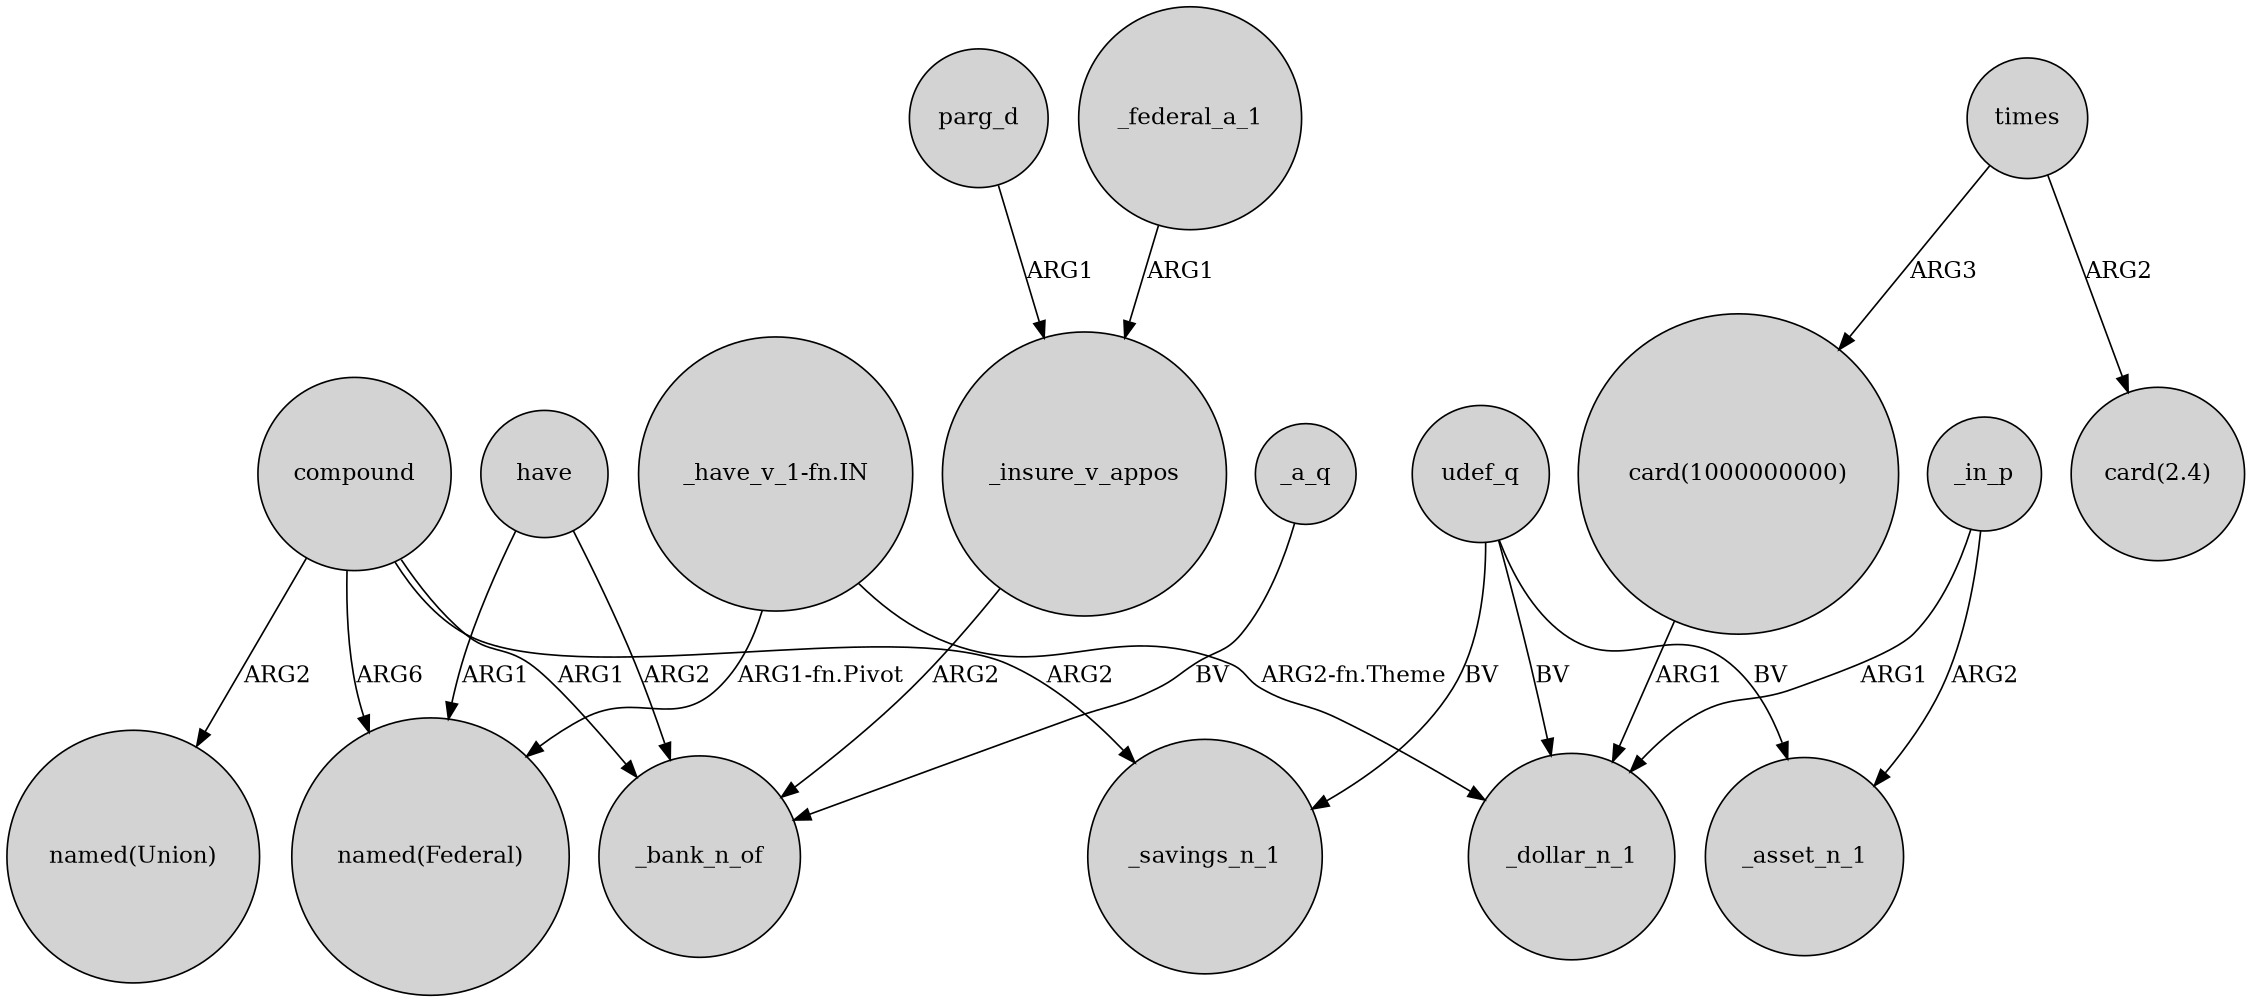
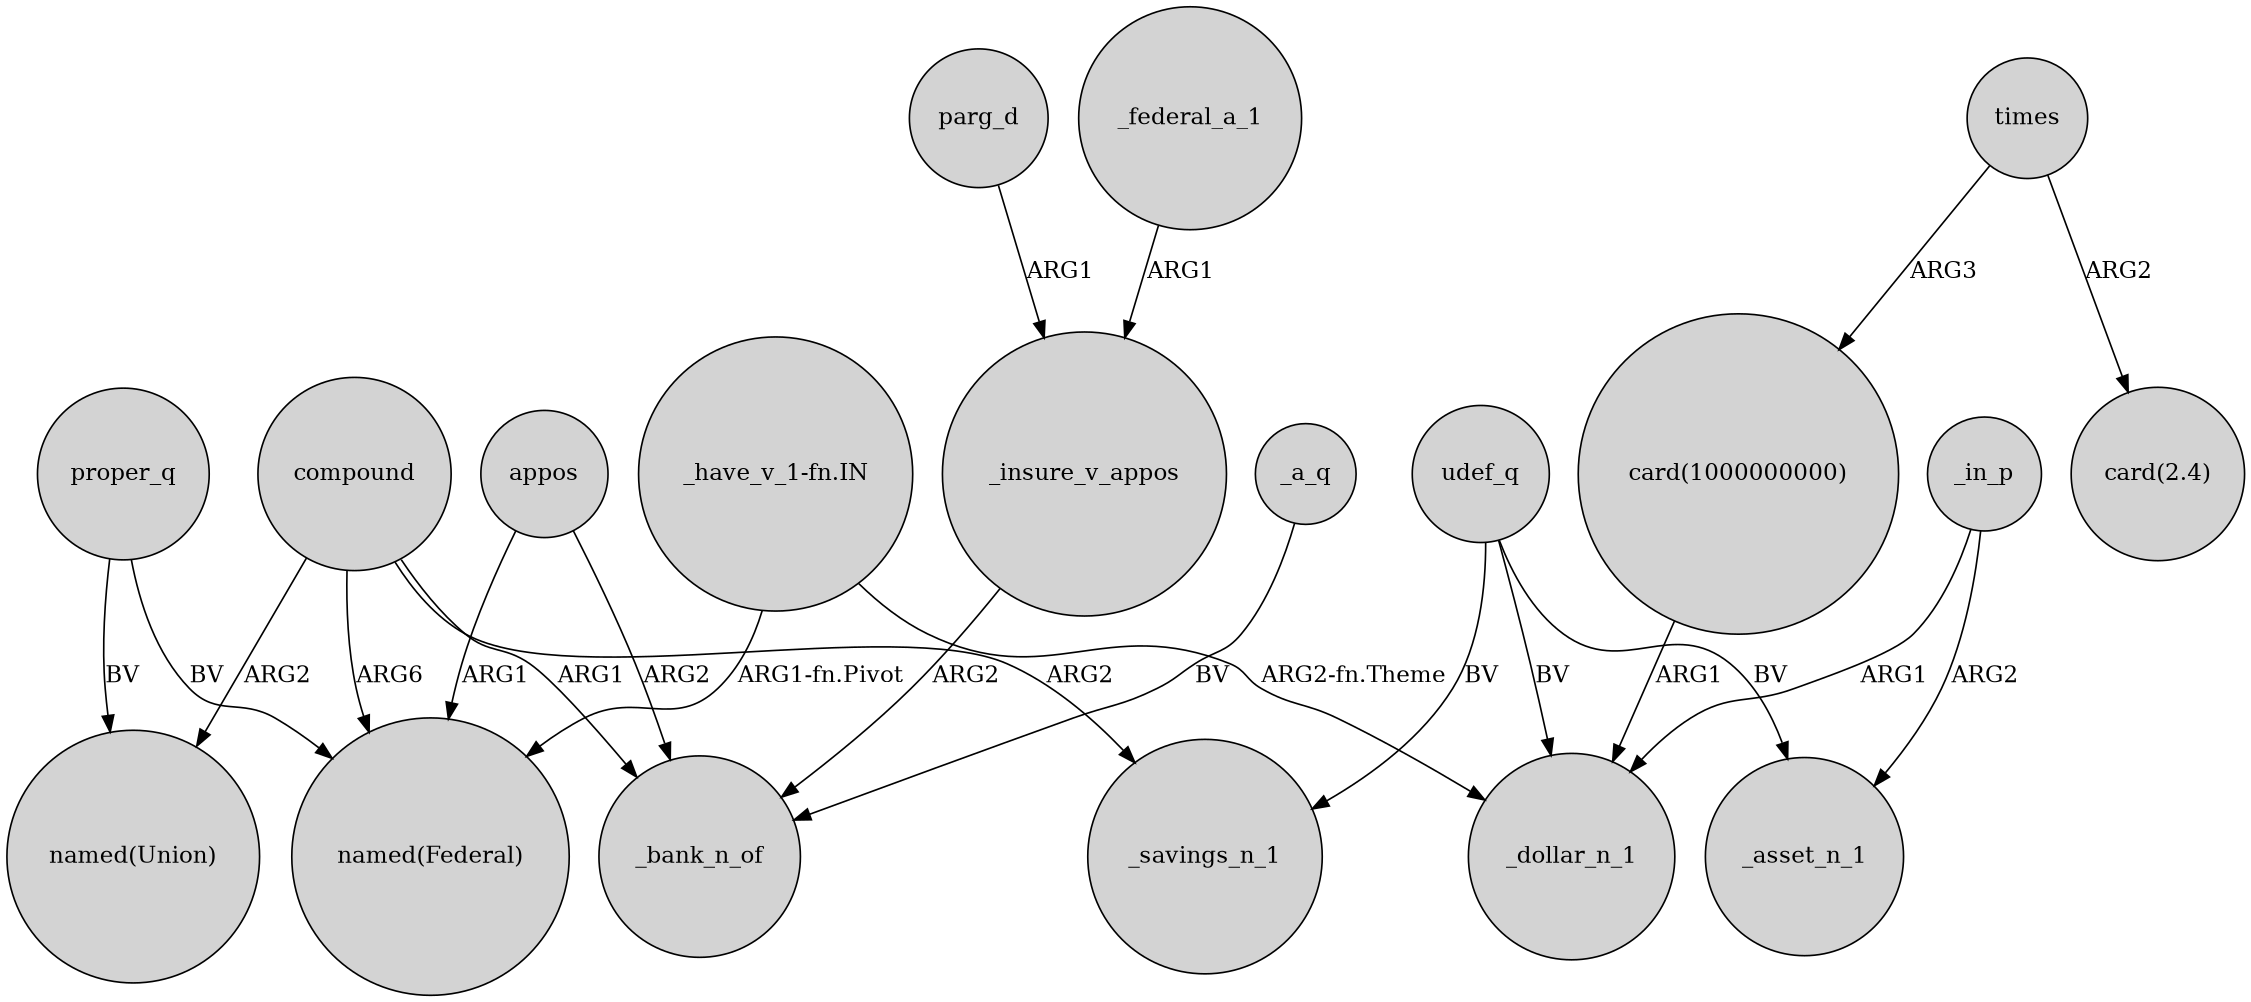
none -> (123, 474)
(544, 474) -> (544, 474)
